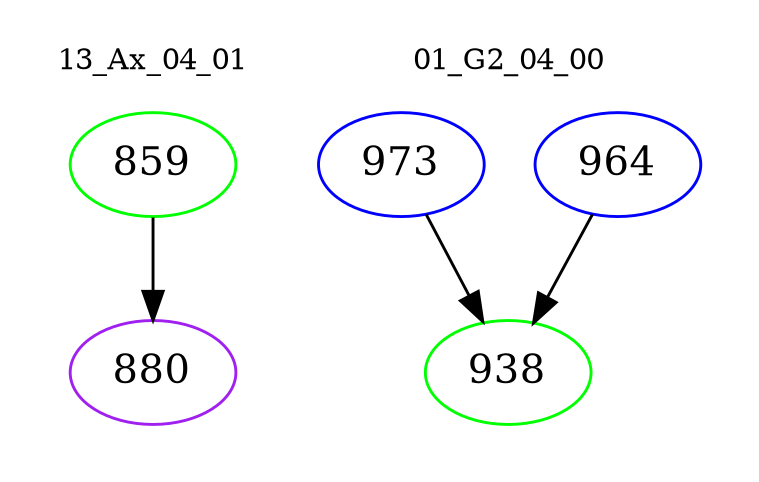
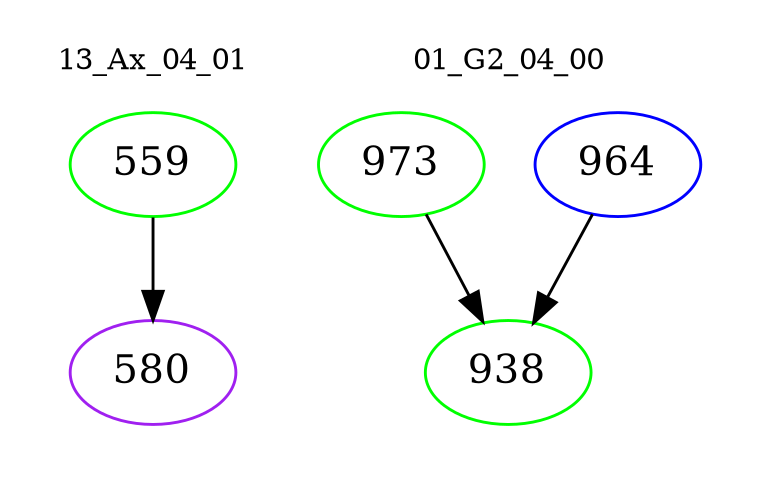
(153, 165) -> (153, 165)
(401, 165) -> (401, 165)
(153, 372) -> (153, 372)
